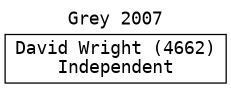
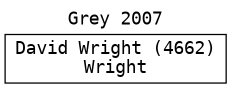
(116, 59) -> (116, 59)
